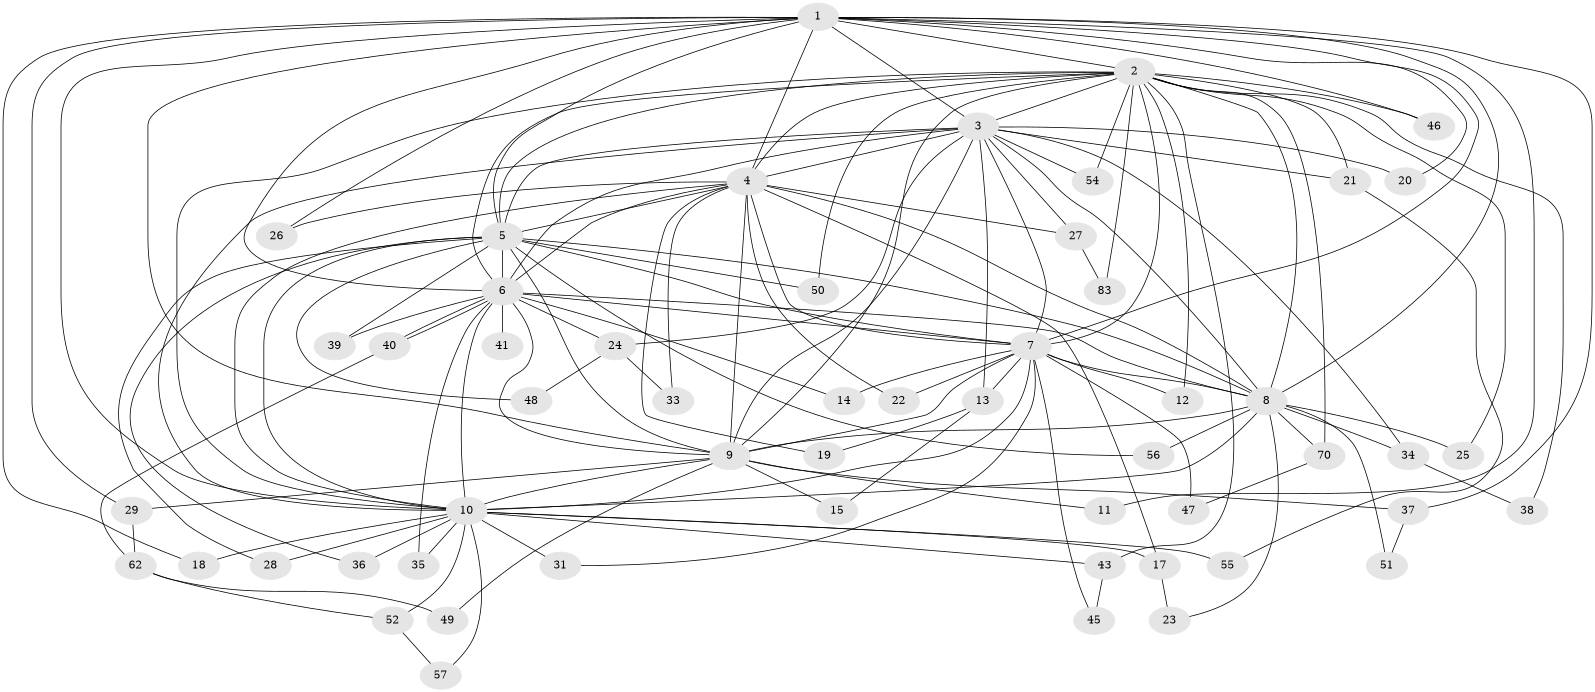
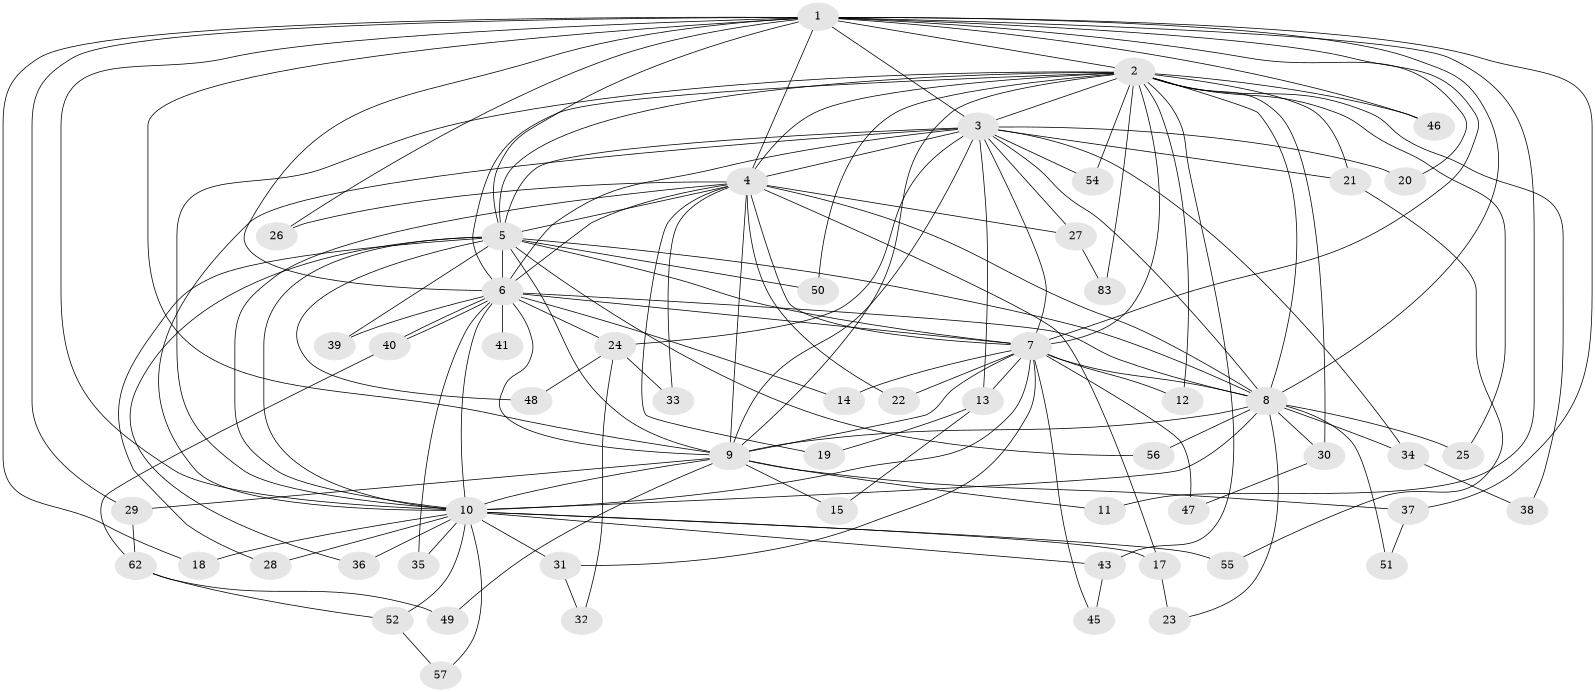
(1324, 456) -> (1324, 456)
none -> (582, 621)
